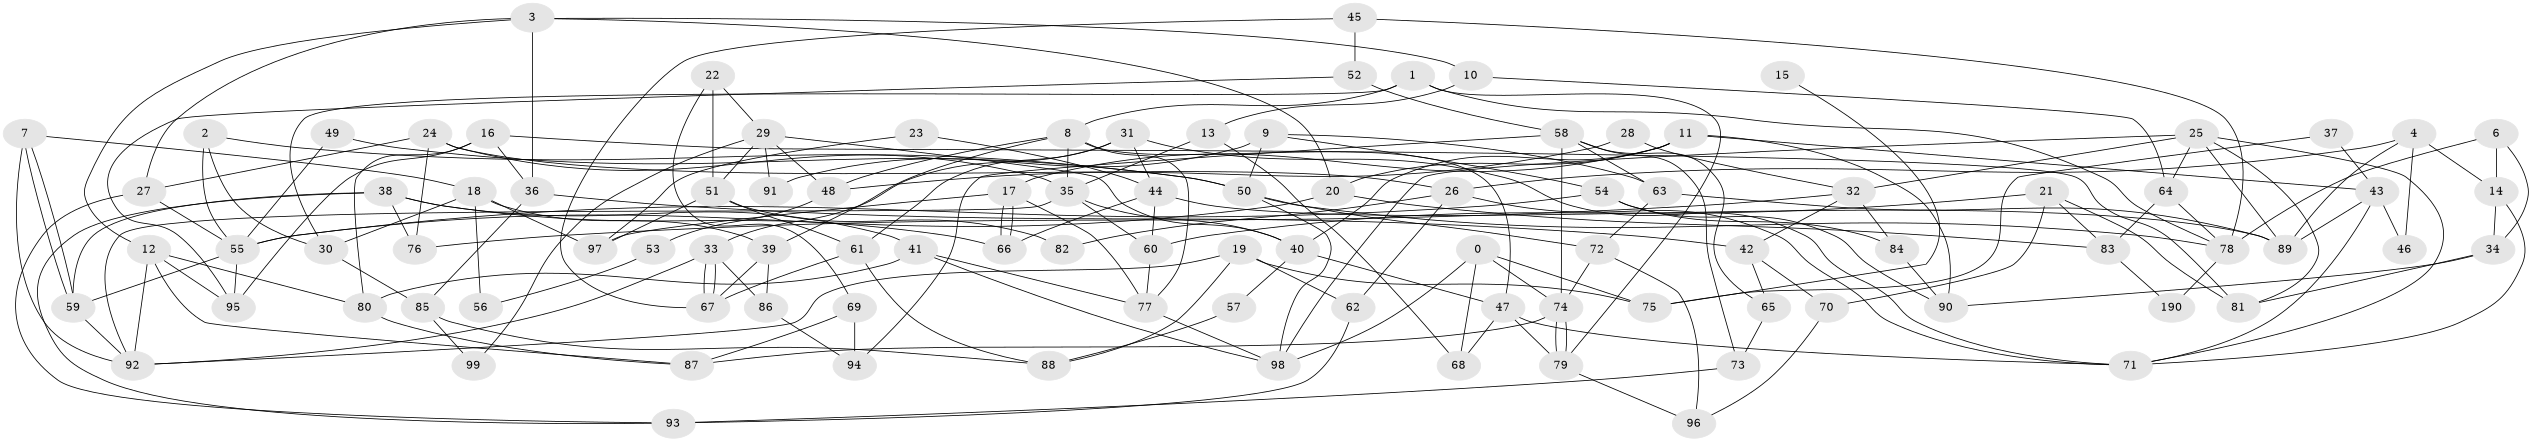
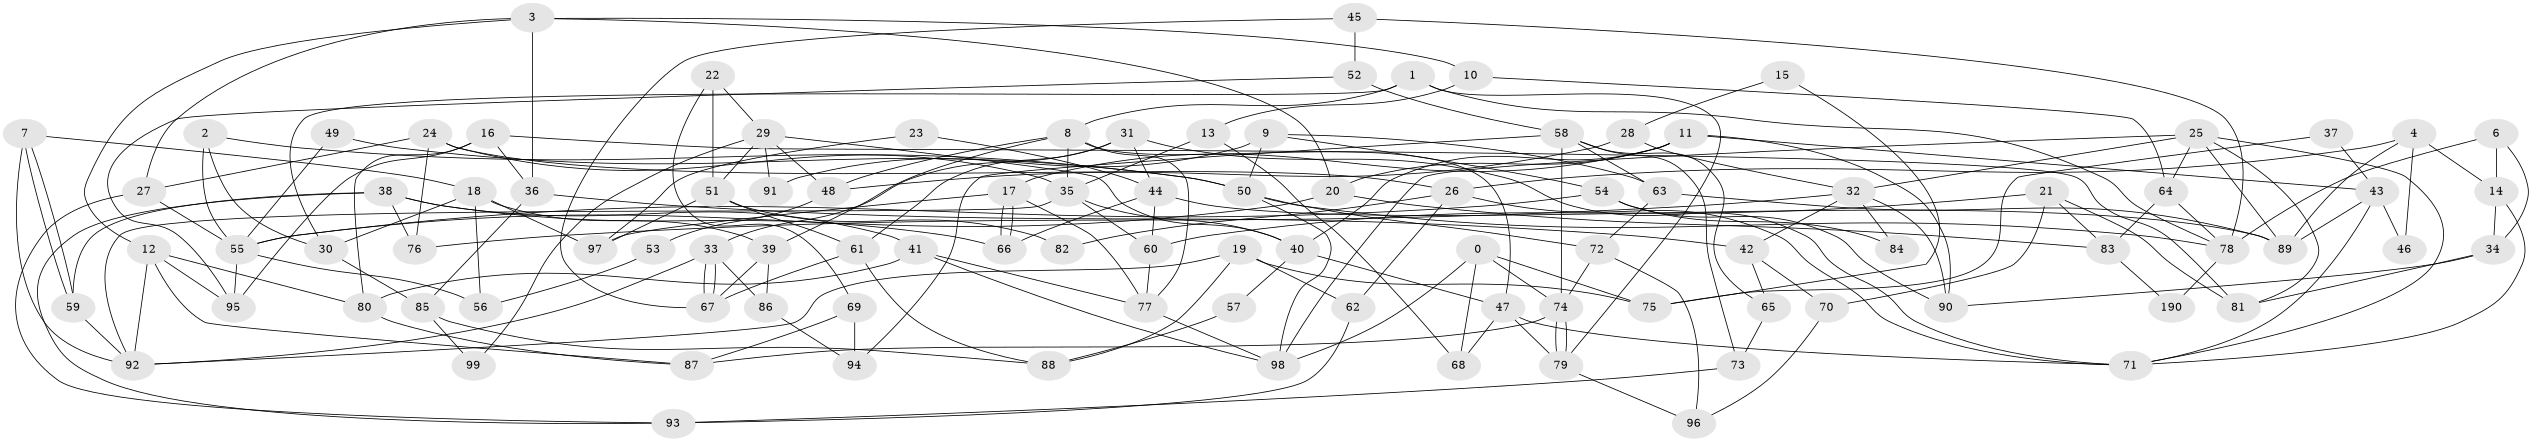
none -> (1704, 102)
(1921, 278) -> (1921, 229)
(156, 279) -> (351, 273)
